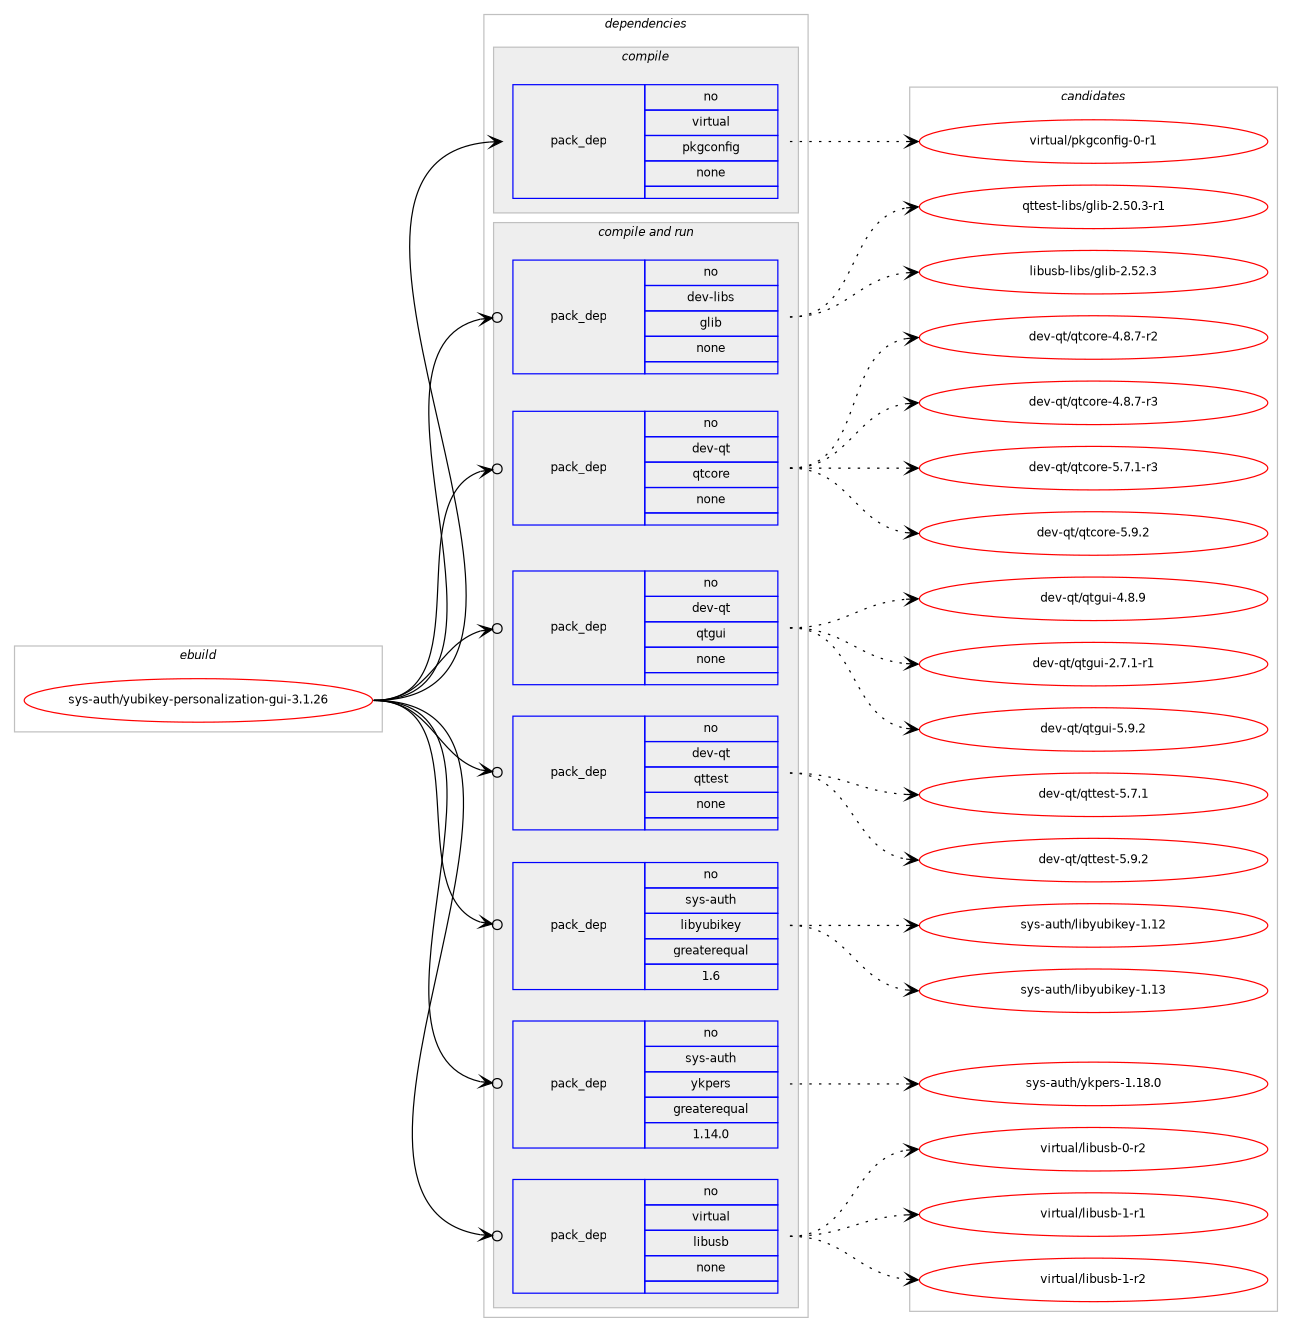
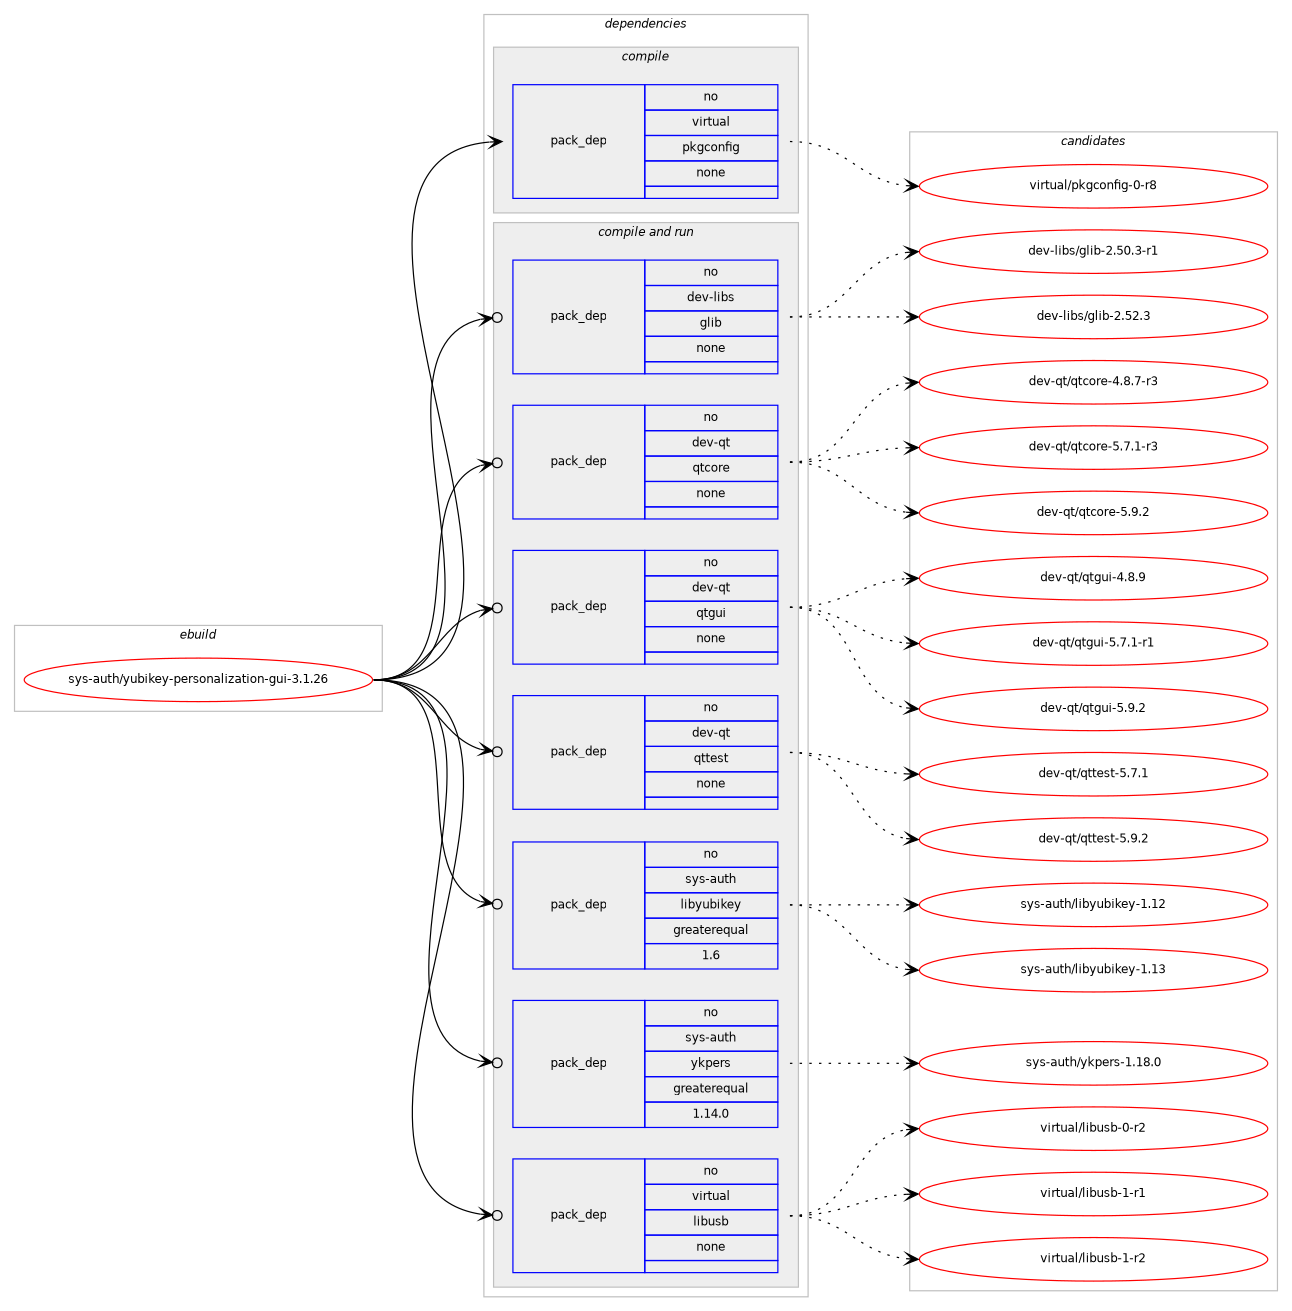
(1094, 142) -> (1094, 186)
(1094, 207) -> (1094, 252)
(1094, 272) -> (1094, 317)
(1094, 338) -> none
(1094, 664) -> (1094, 644)
